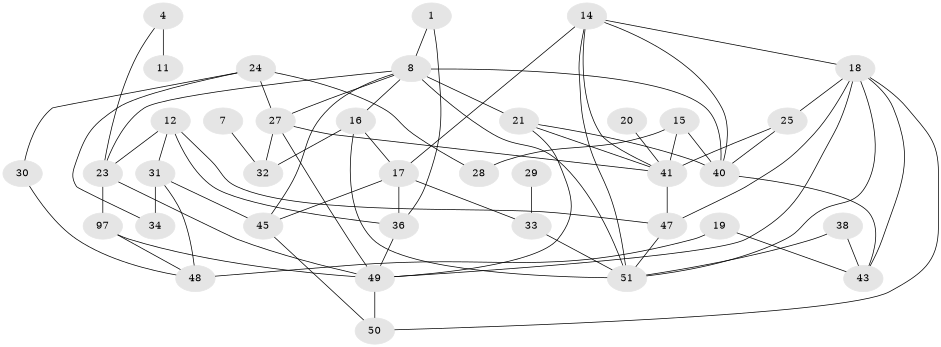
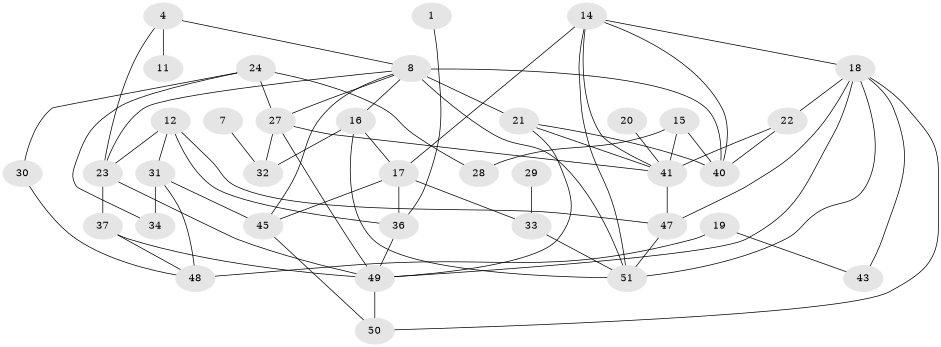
(421, 42) -> (287, 42)
(788, 121) -> (788, 121)
(833, 194) -> none
(103, 226) -> (103, 226)
(843, 226) -> none
